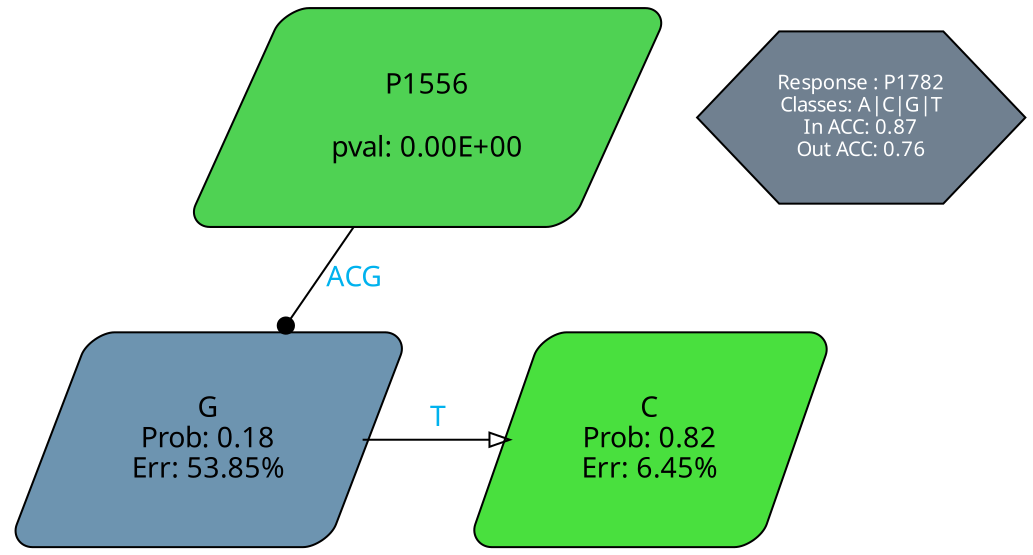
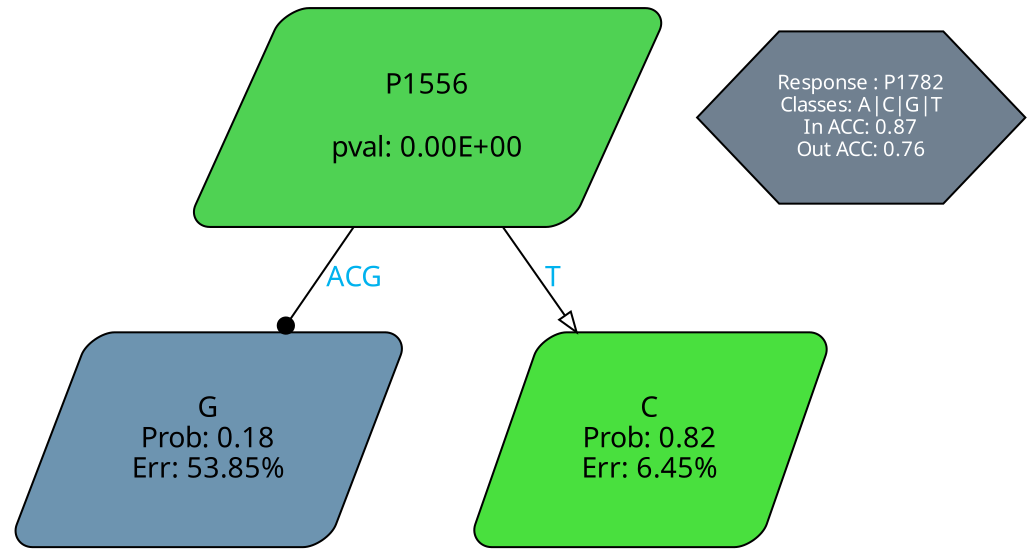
(426, 440) -> (534, 271)
